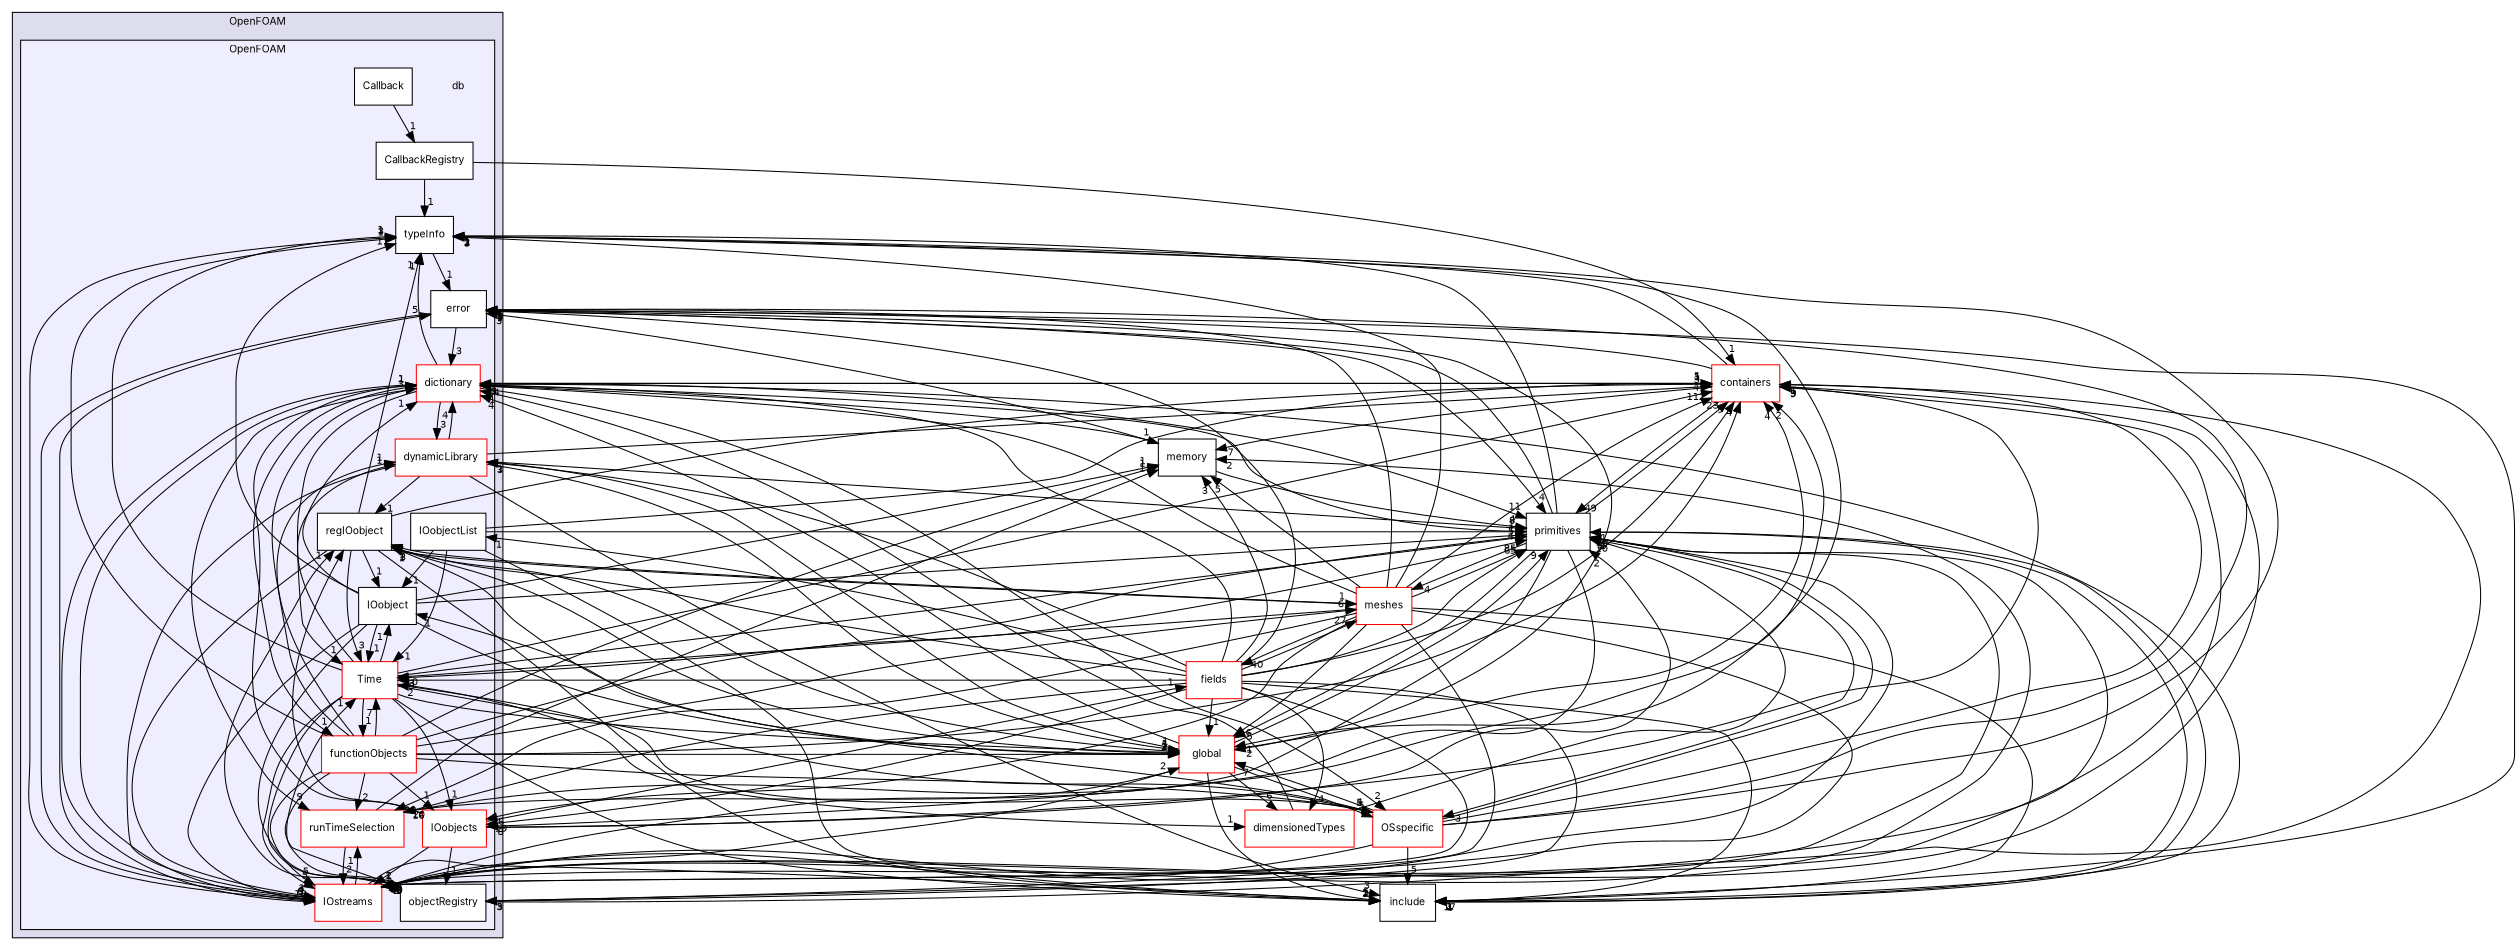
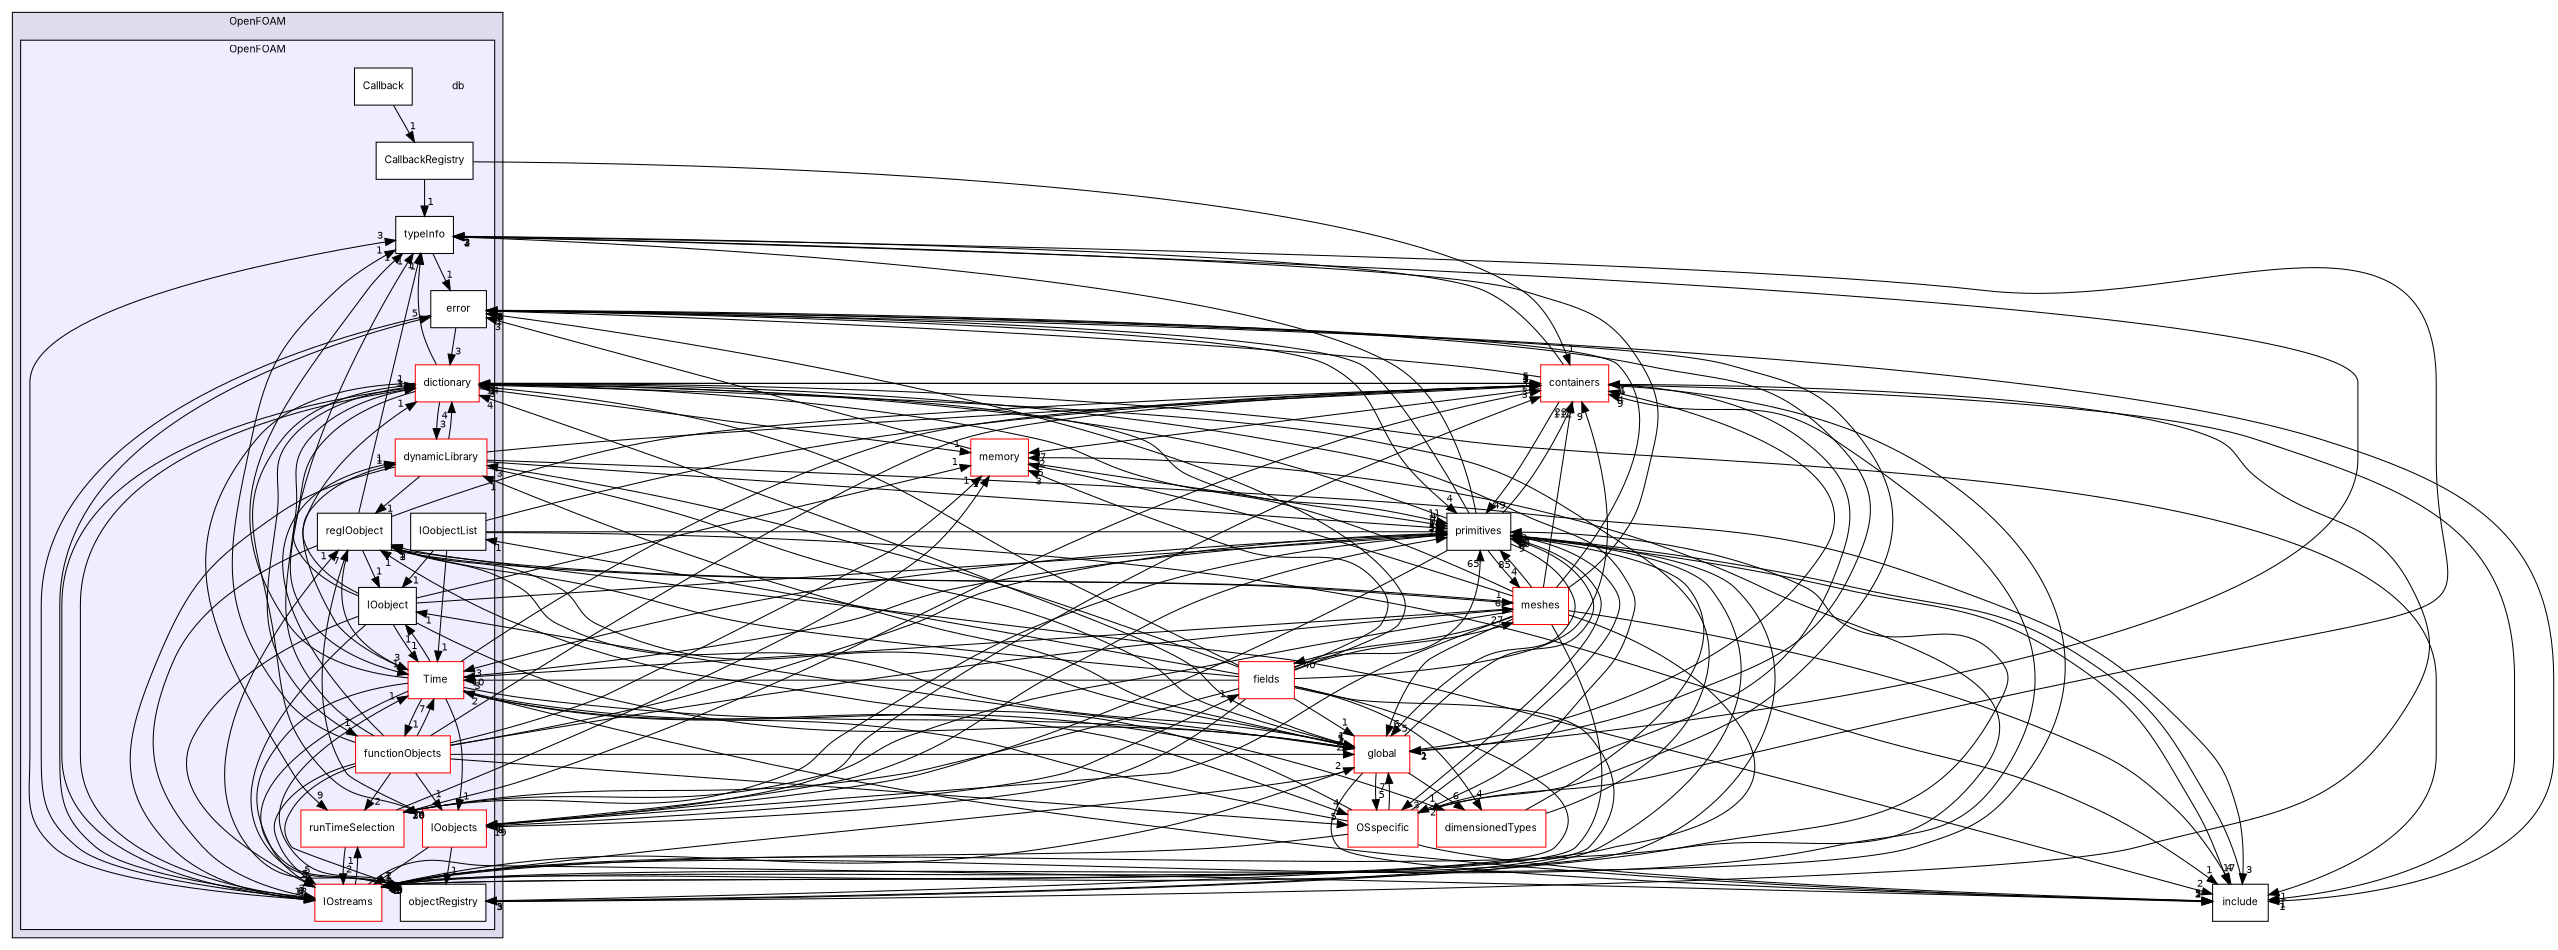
(1187, 458) -> (1000, 458)
(1669, 723) -> (2308, 457)
